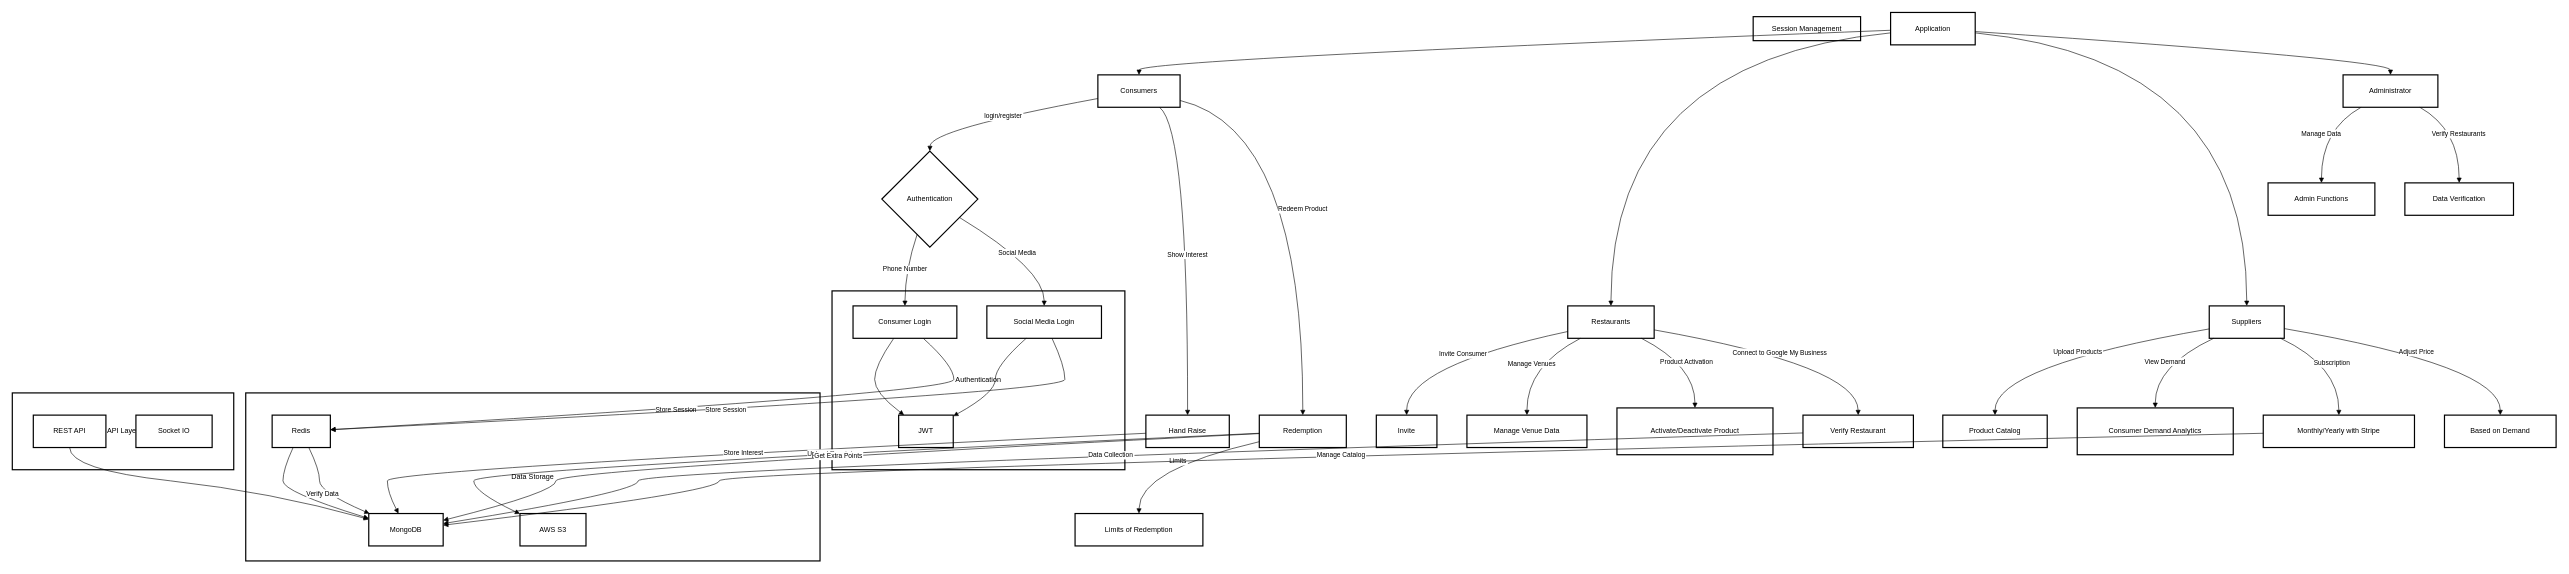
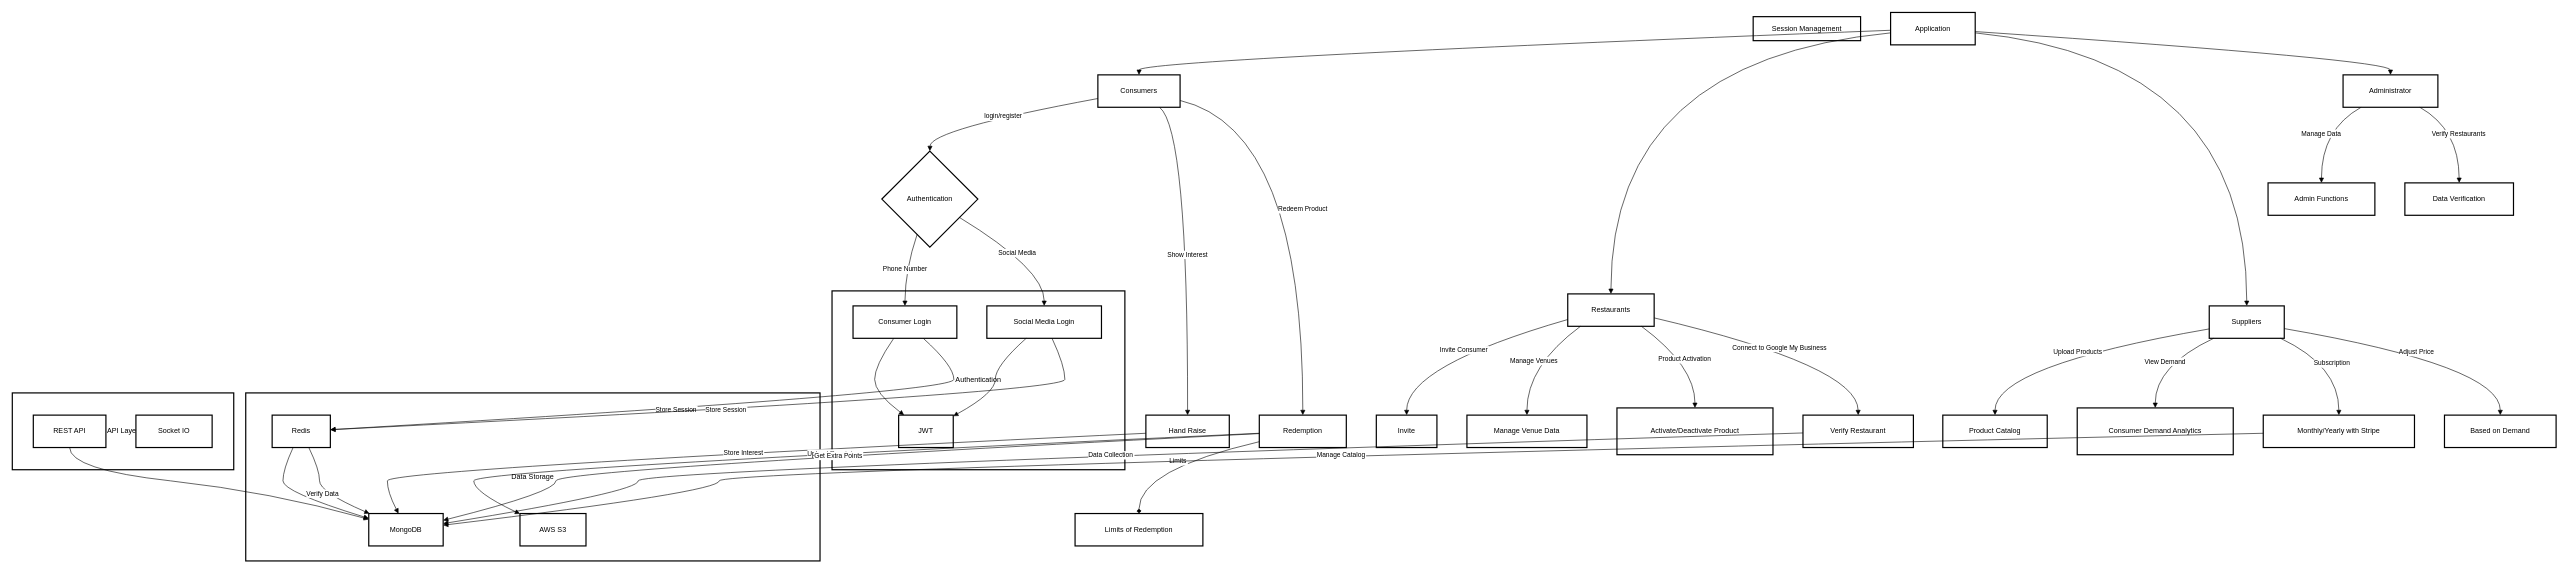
(1611, 322) -> (1611, 310)
(1139, 507) -> (1139, 508)
